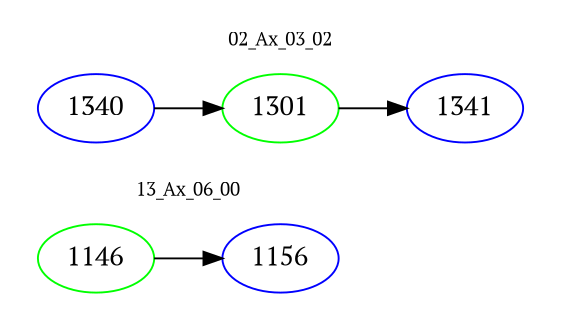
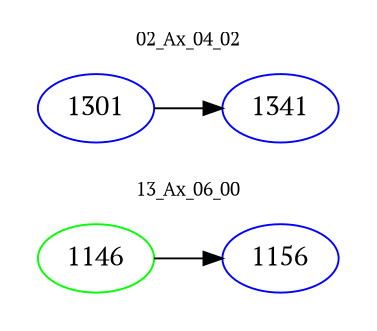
(281, 41) -> (188, 41)
(96, 108) -> none
(281, 108) -> (96, 108)
